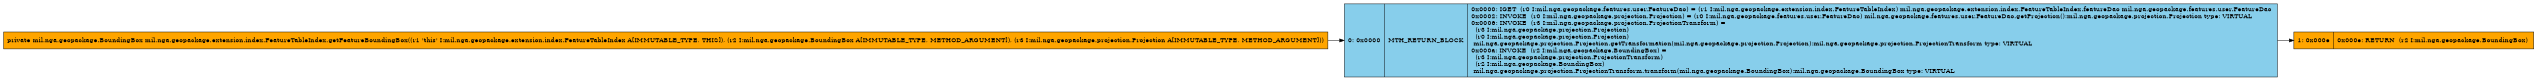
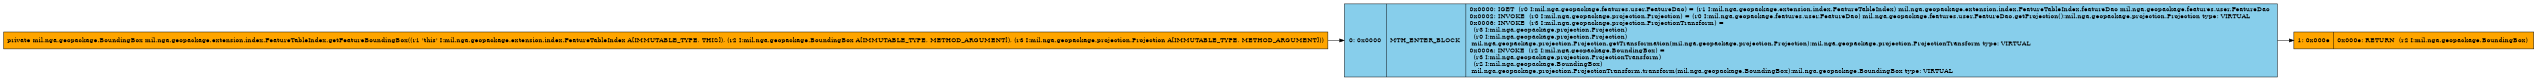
(1426, 40) -> (1425, 40)
